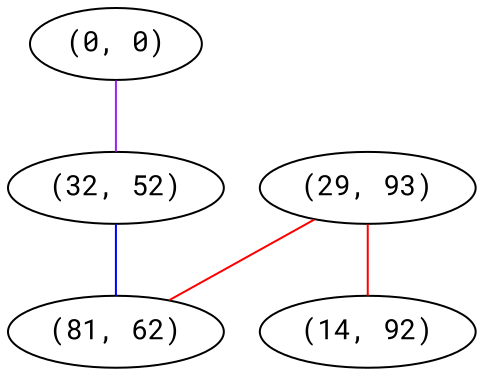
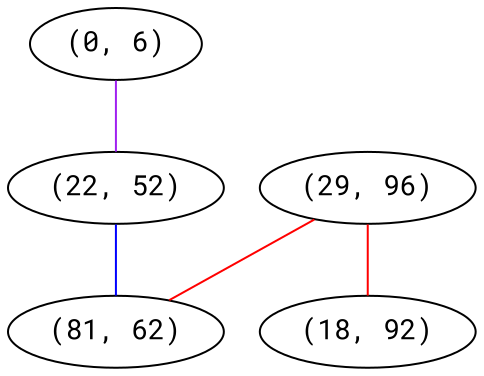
(116, 44) -> (116, 44)
(116, 188) -> (116, 188)
(368, 188) -> (368, 188)
(368, 332) -> (368, 332)
